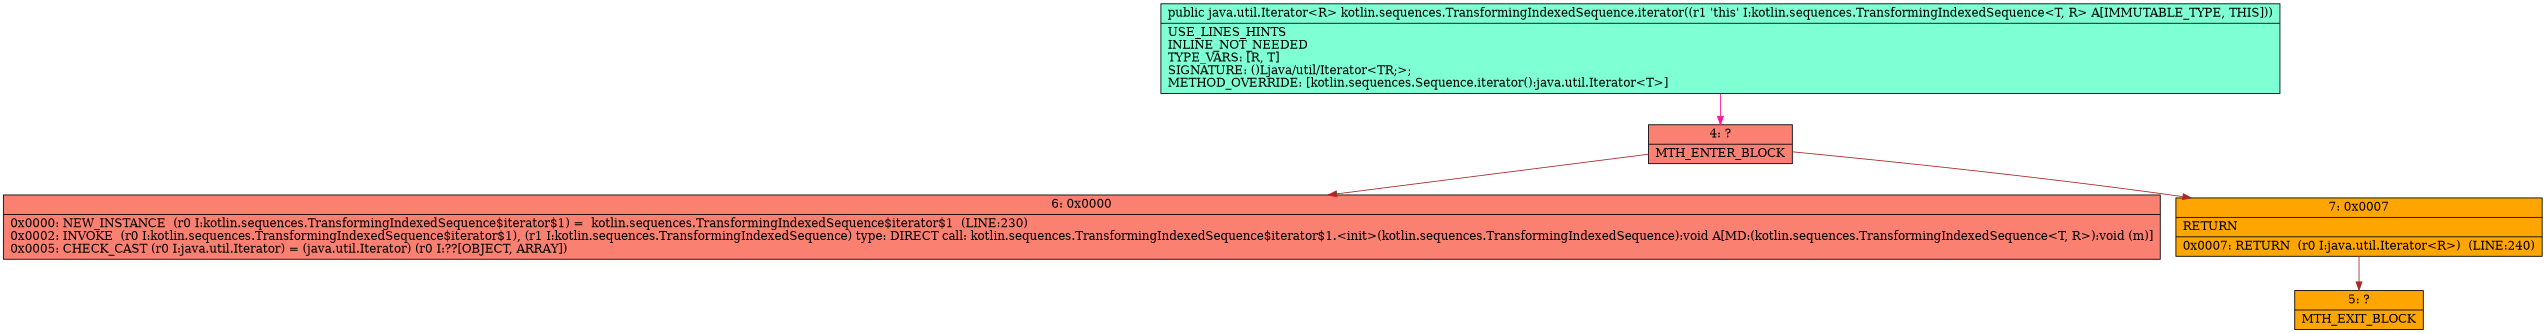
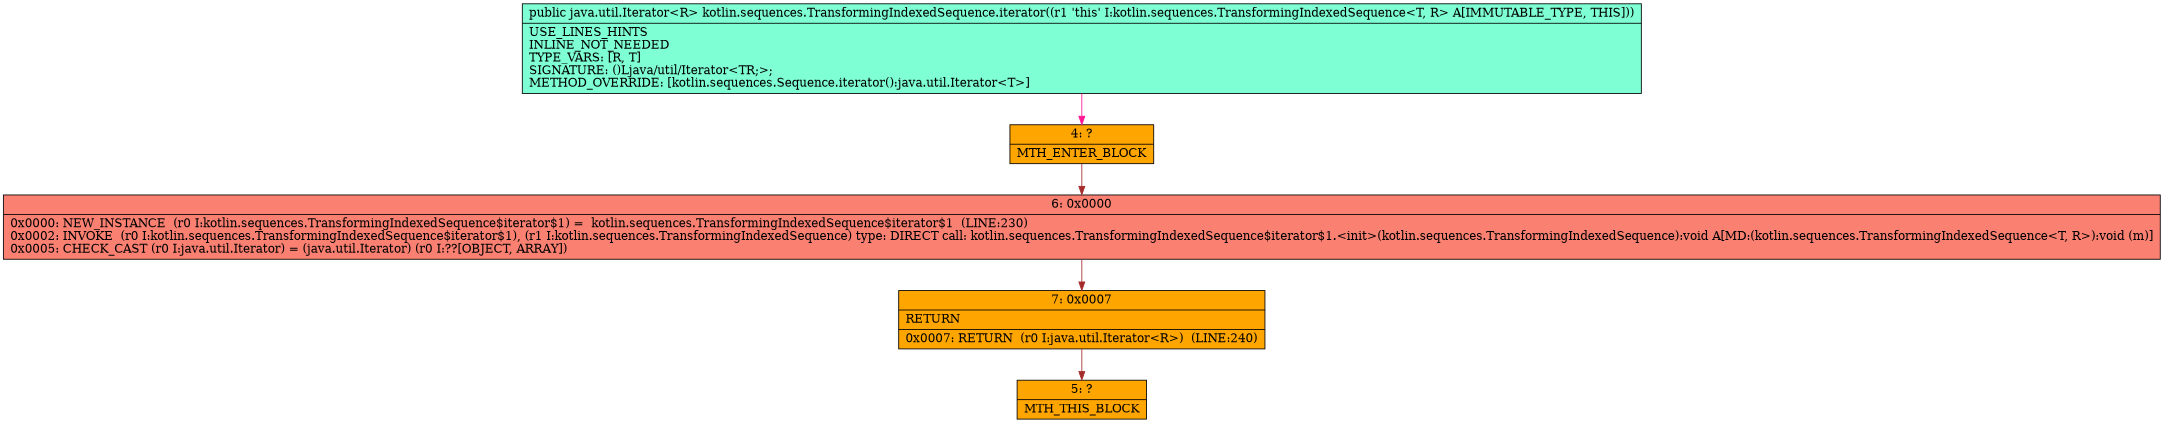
(1720, 144) -> (1082, 144)
(1988, 172) -> (1082, 271)
(2359, 319) -> (1082, 409)
